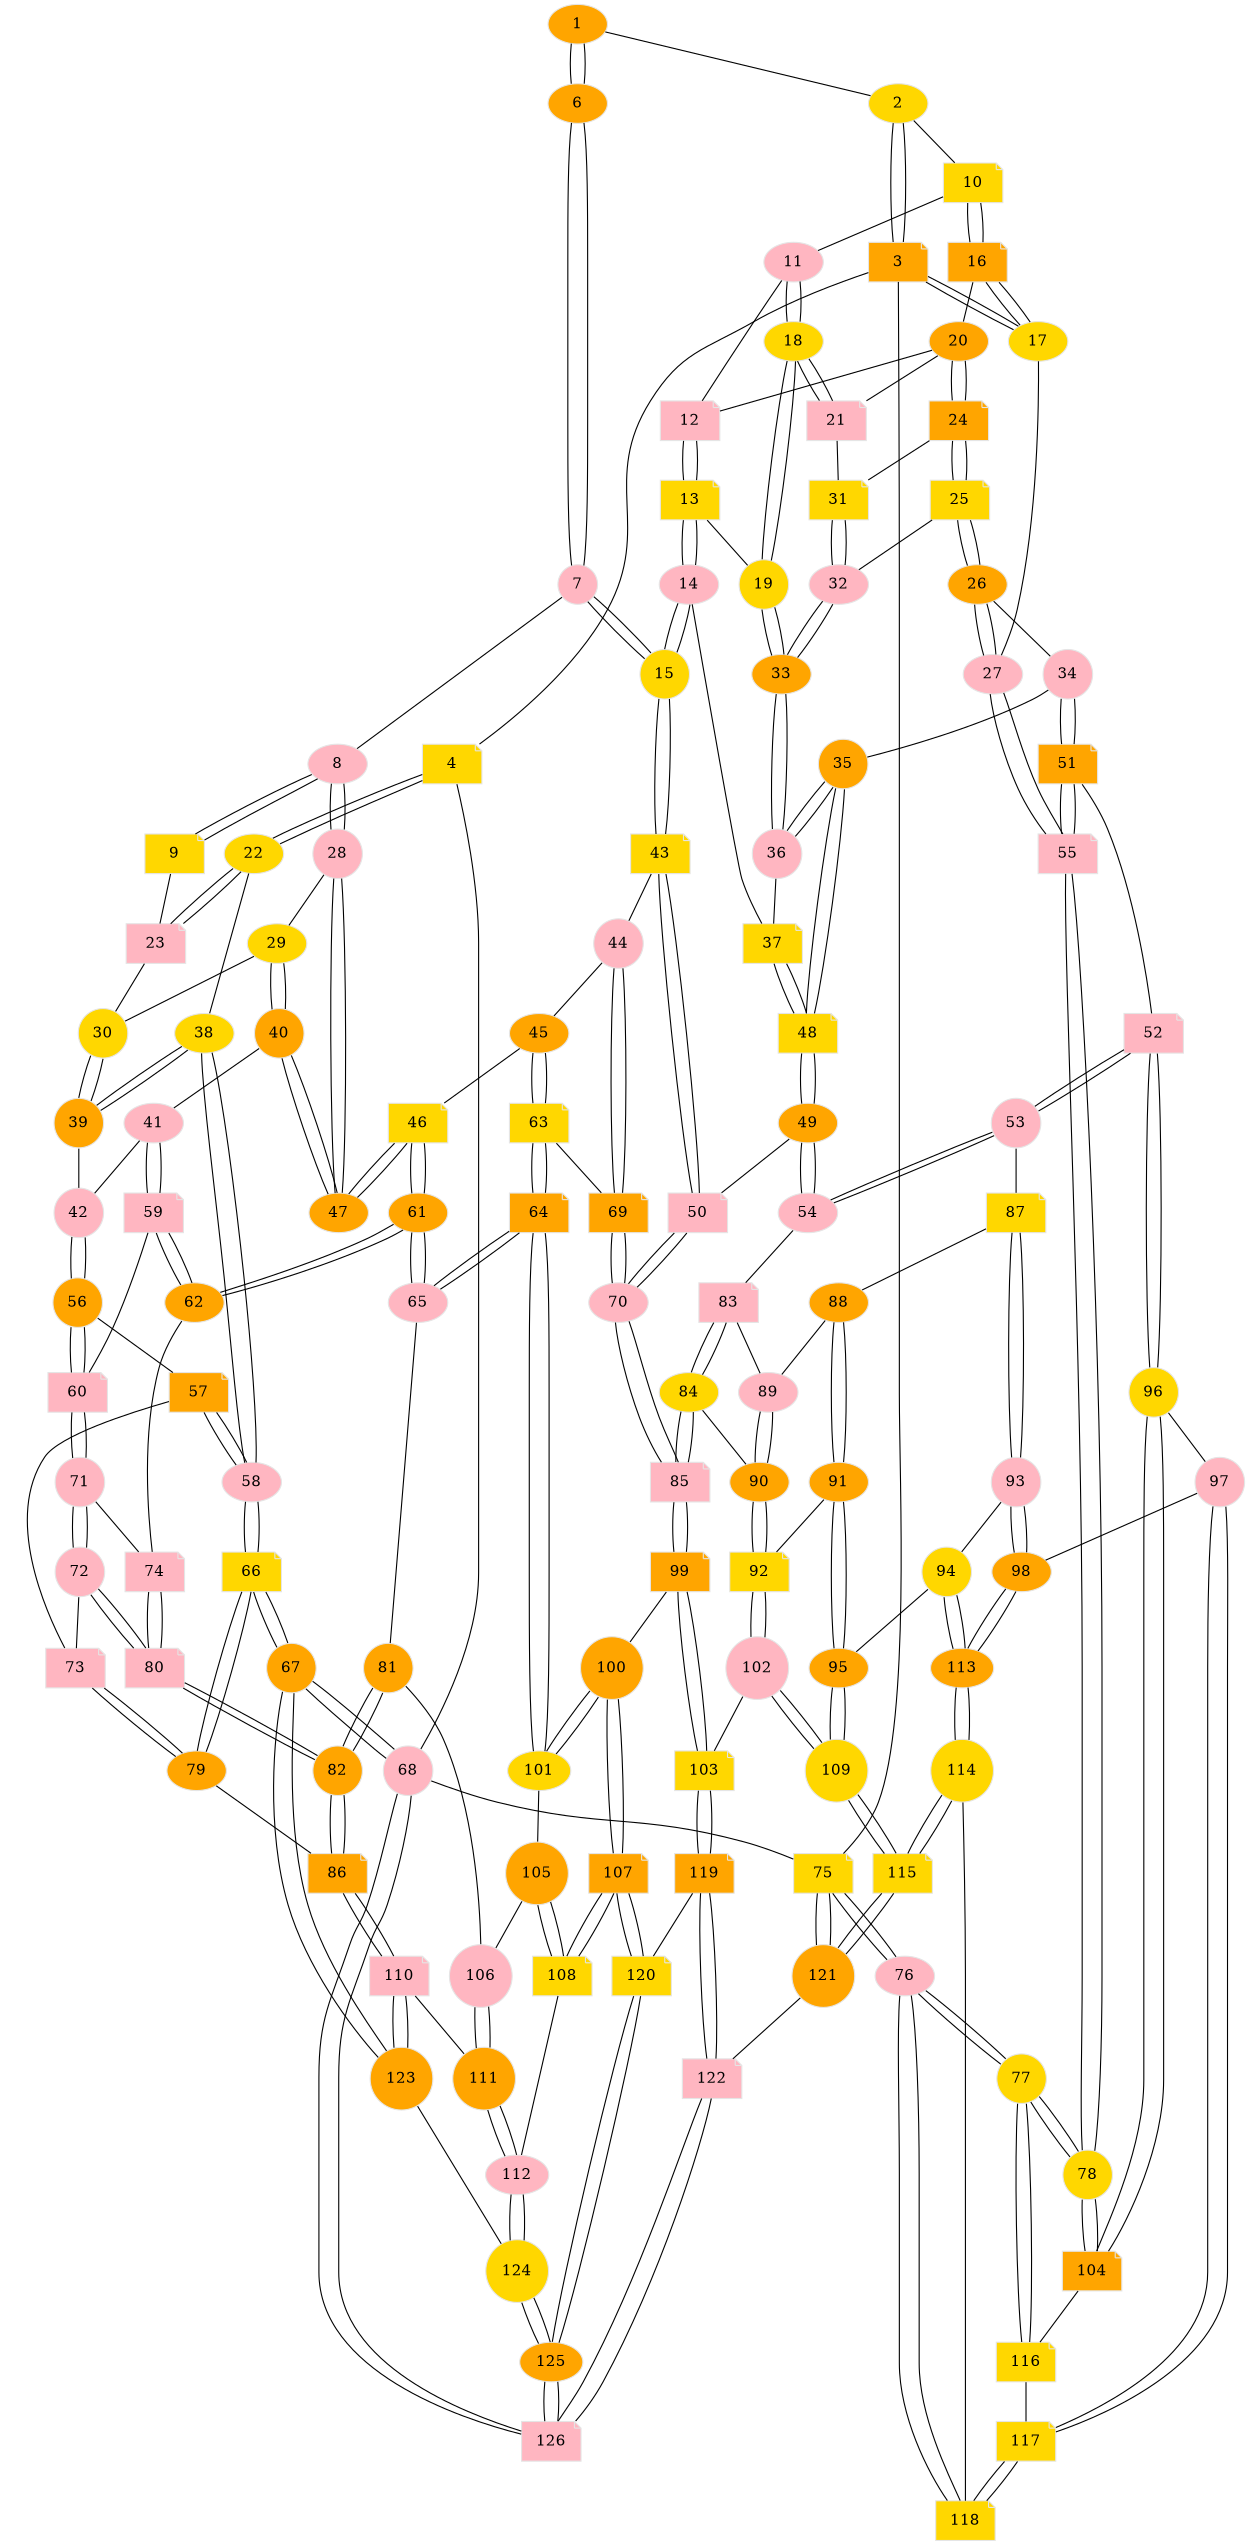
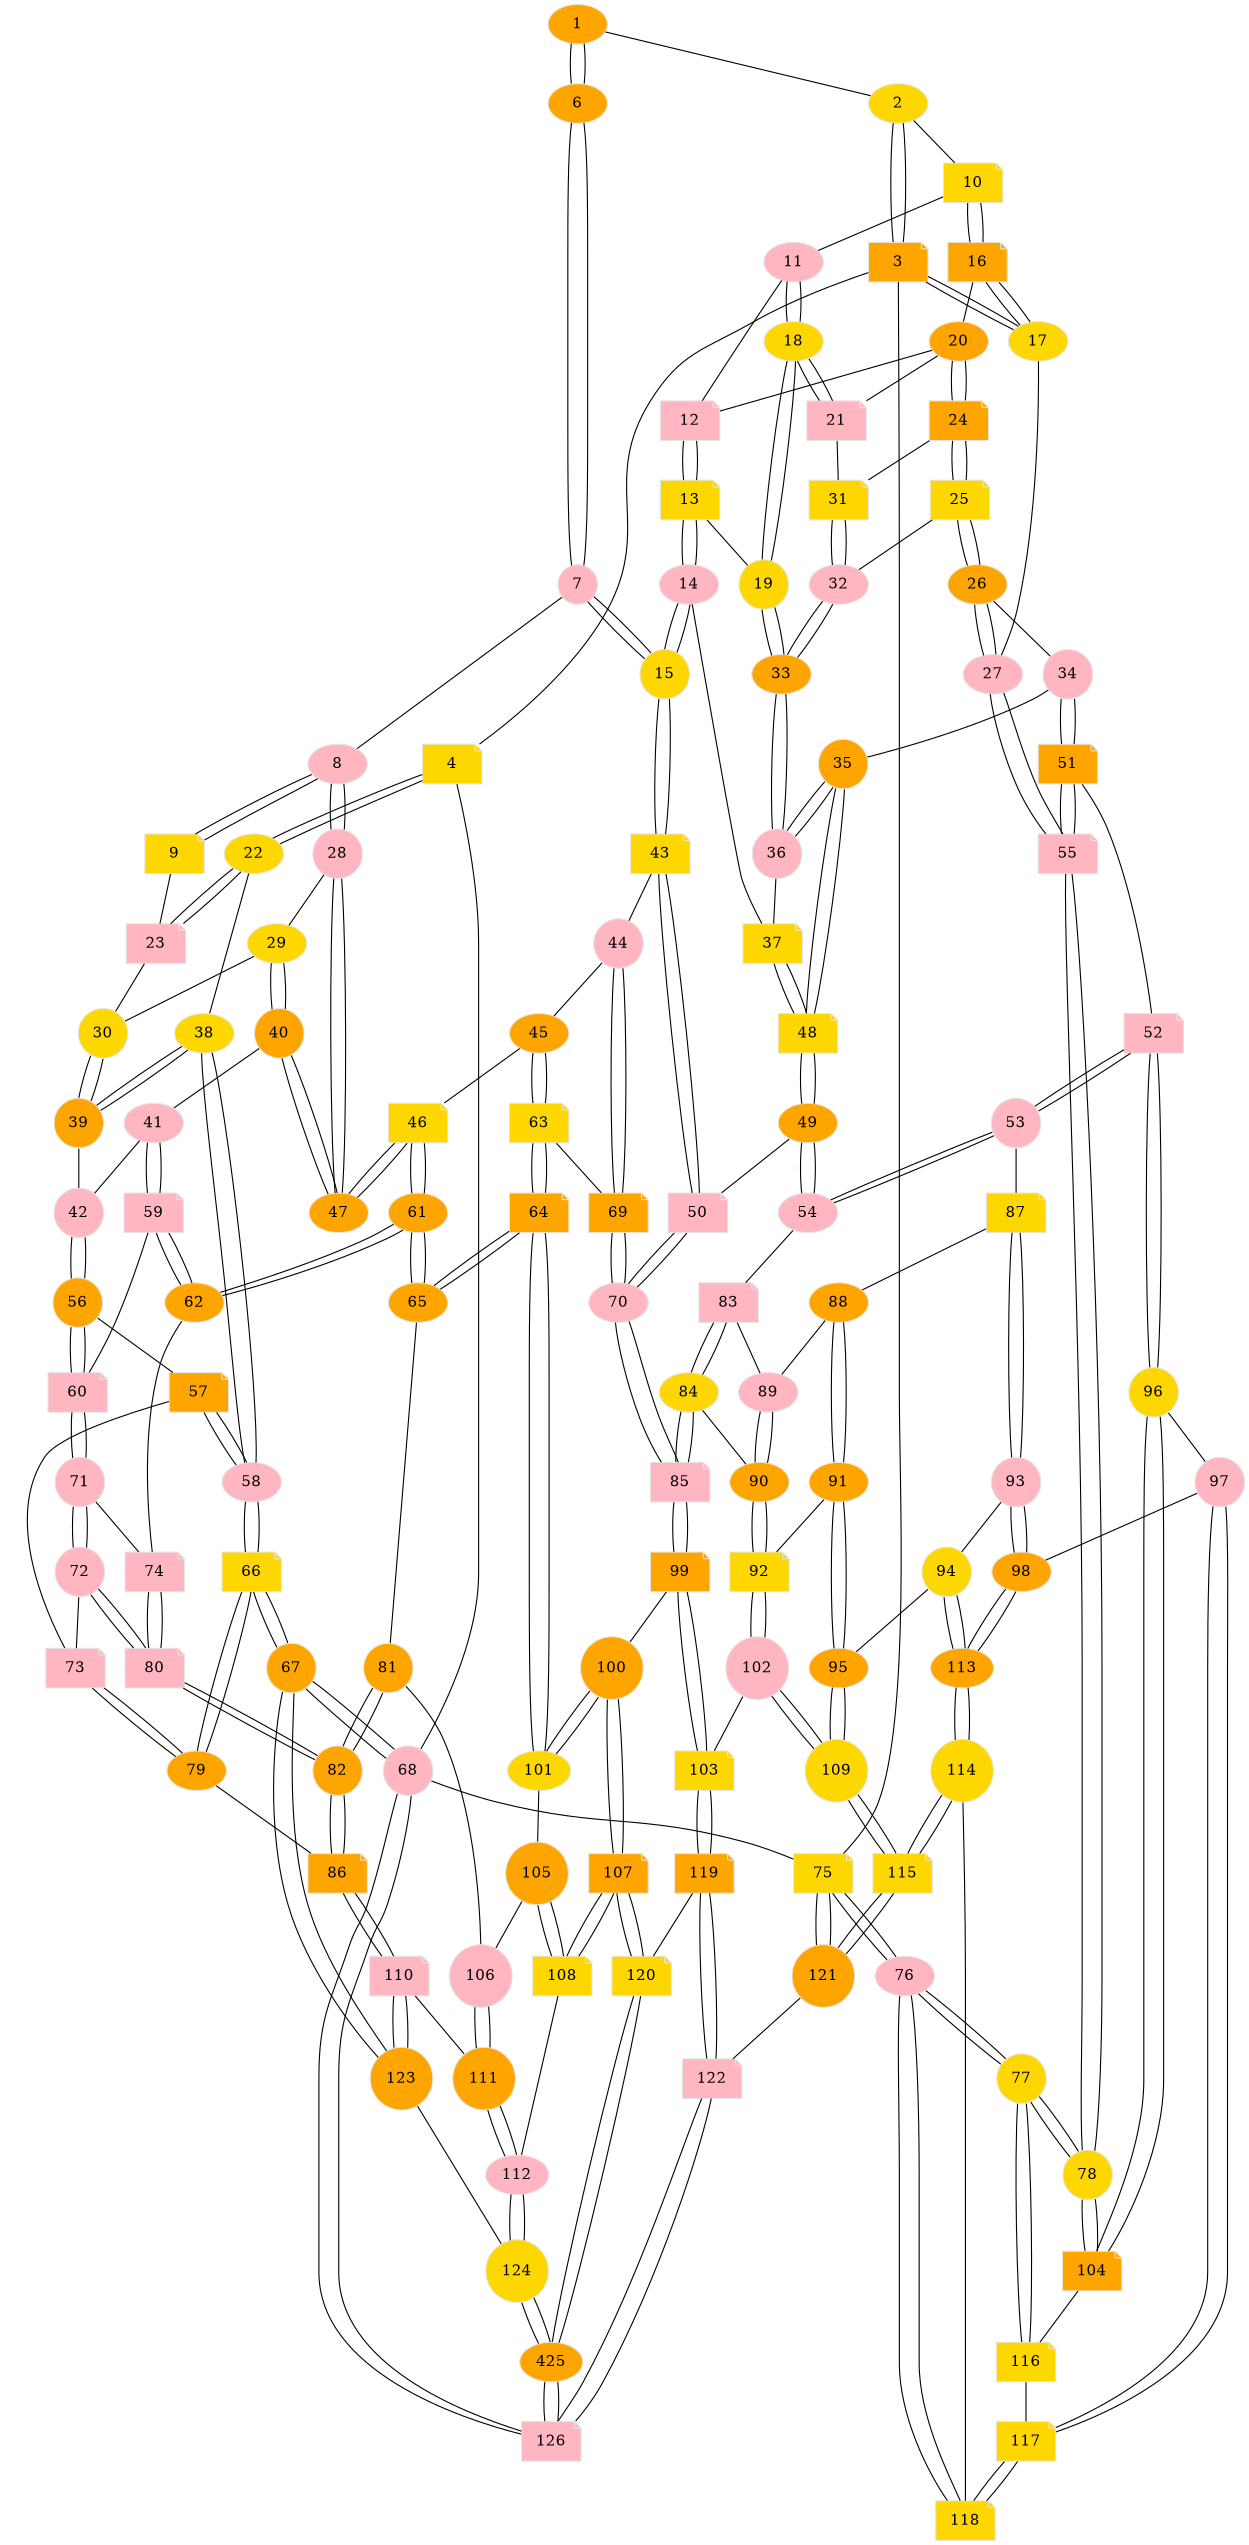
(418, 1303) -> (418, 1303)
(551, 2362) -> (551, 2362)
